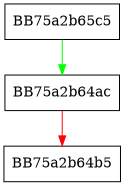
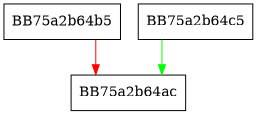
(62, 22) -> (196, 22)
(62, 123) -> (96, 52)
